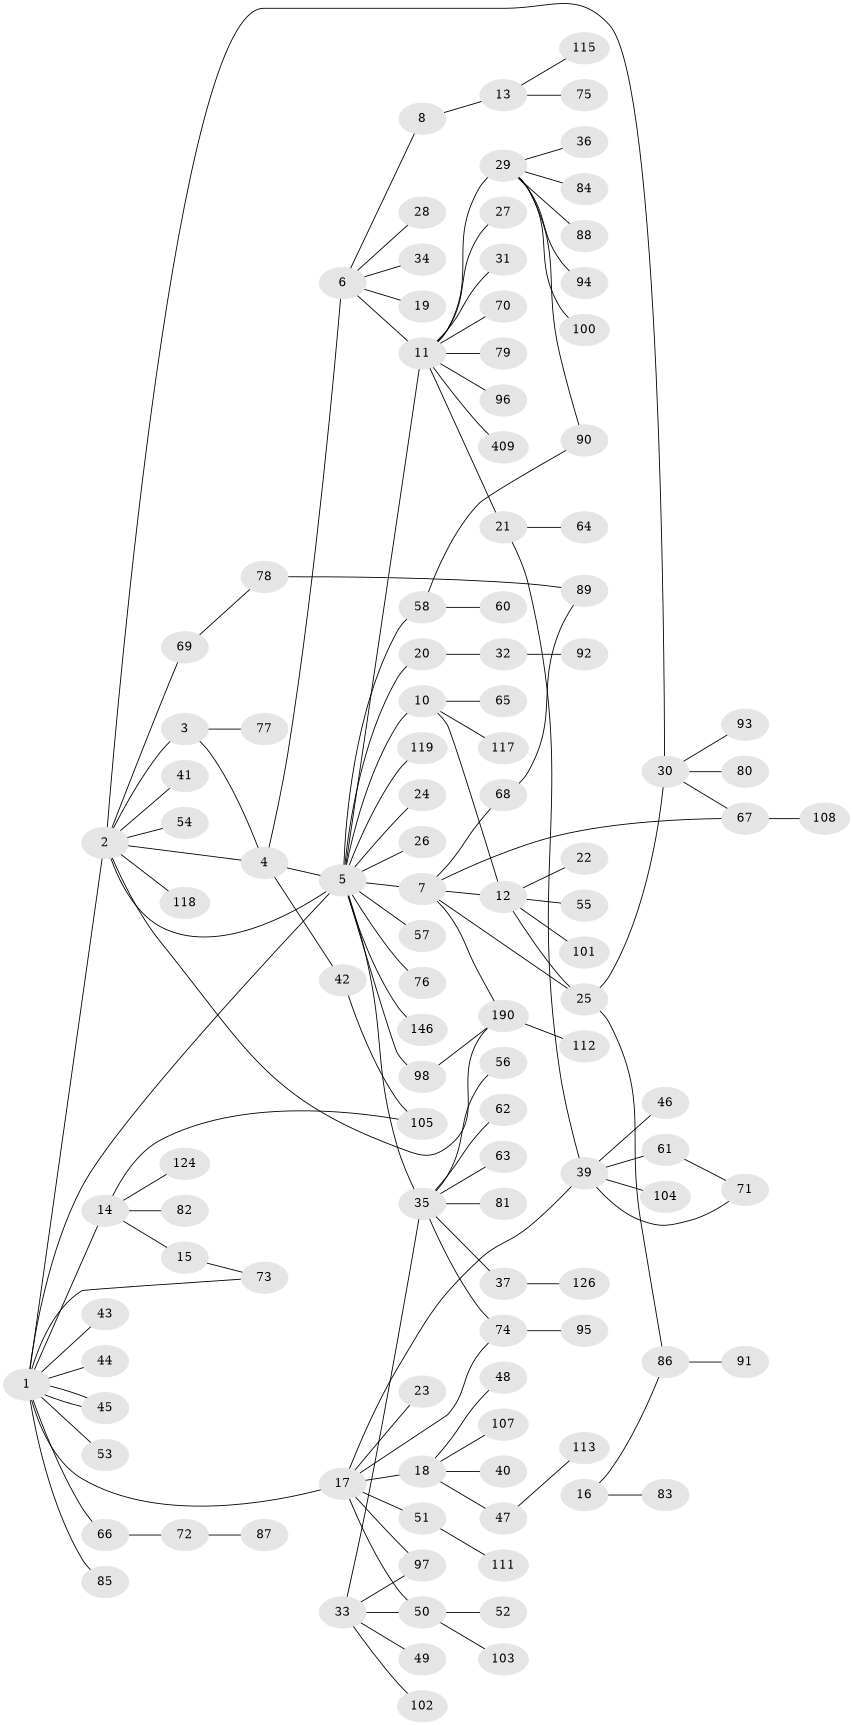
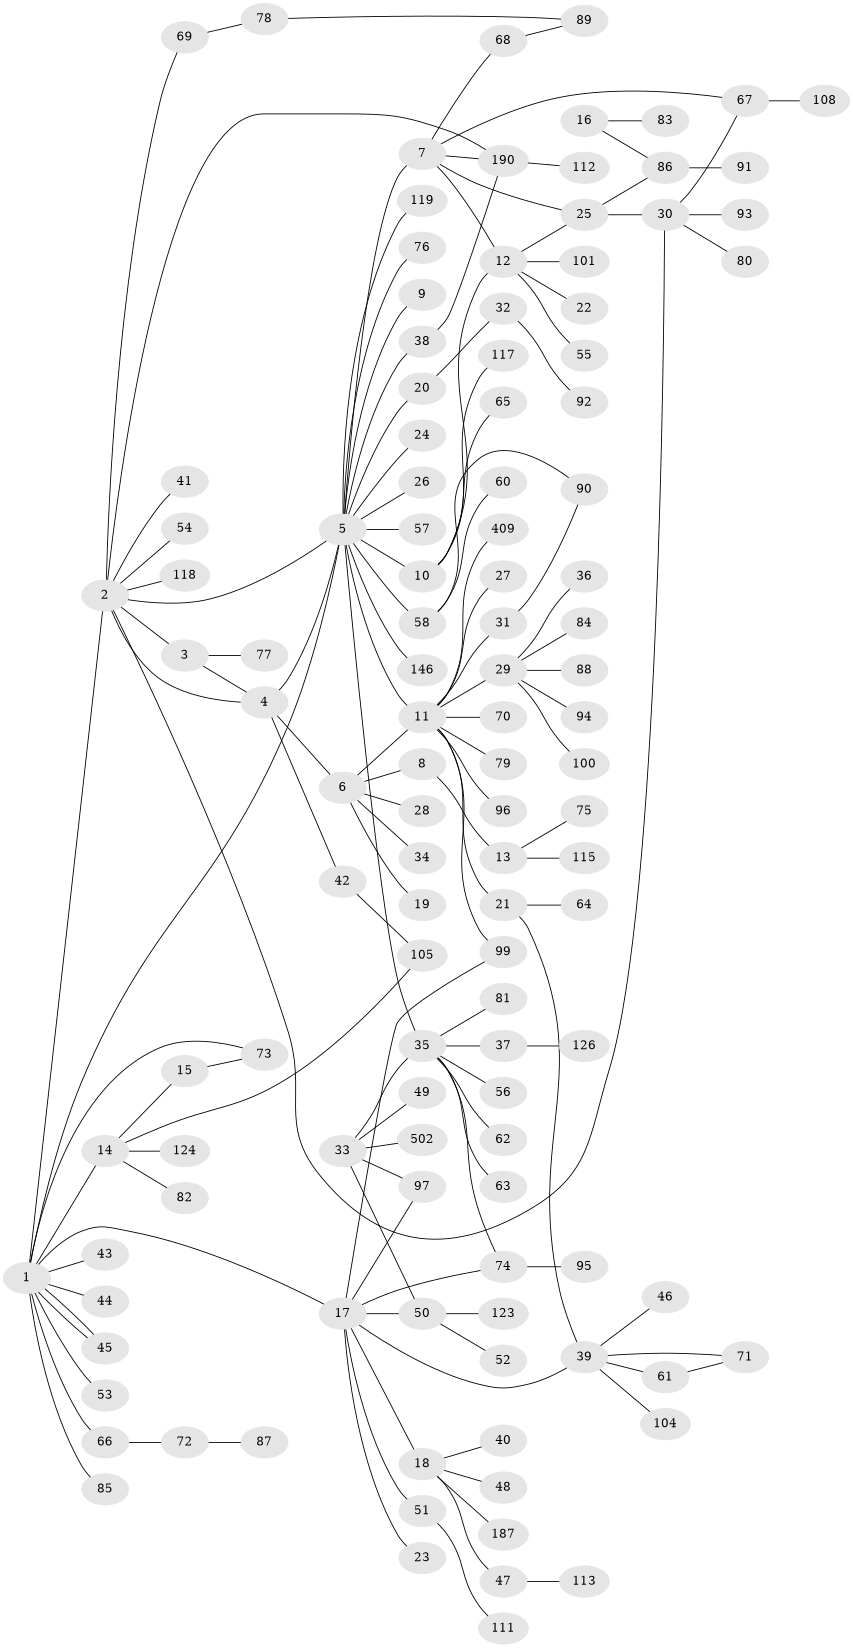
none -> (422, 295)
(552, 306) -> (552, 560)
none -> (503, 952)
(422, 1077) -> (422, 342)
(503, 1425) -> (503, 1535)
(503, 1659) -> (503, 1314)
(422, 1706) -> (422, 1140)
